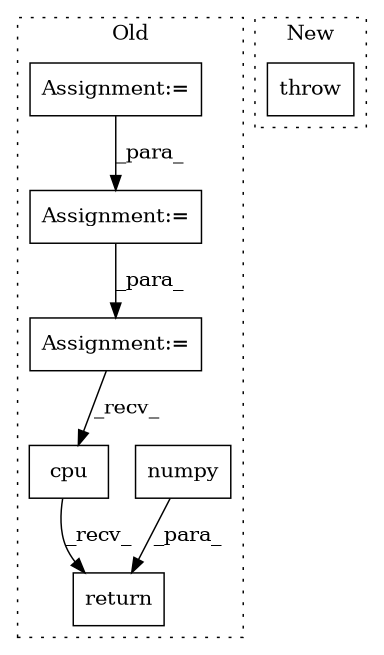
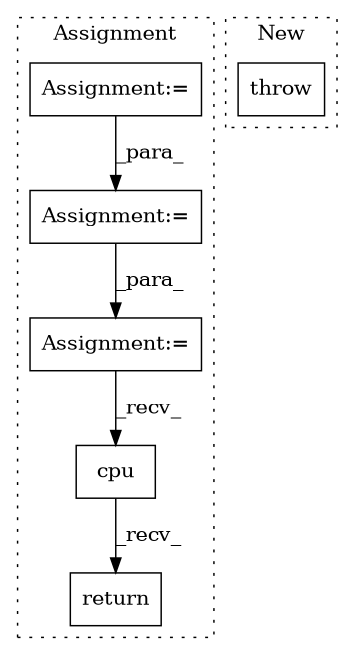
(130, 34) -> (116, 34)
(183, 472) -> none
